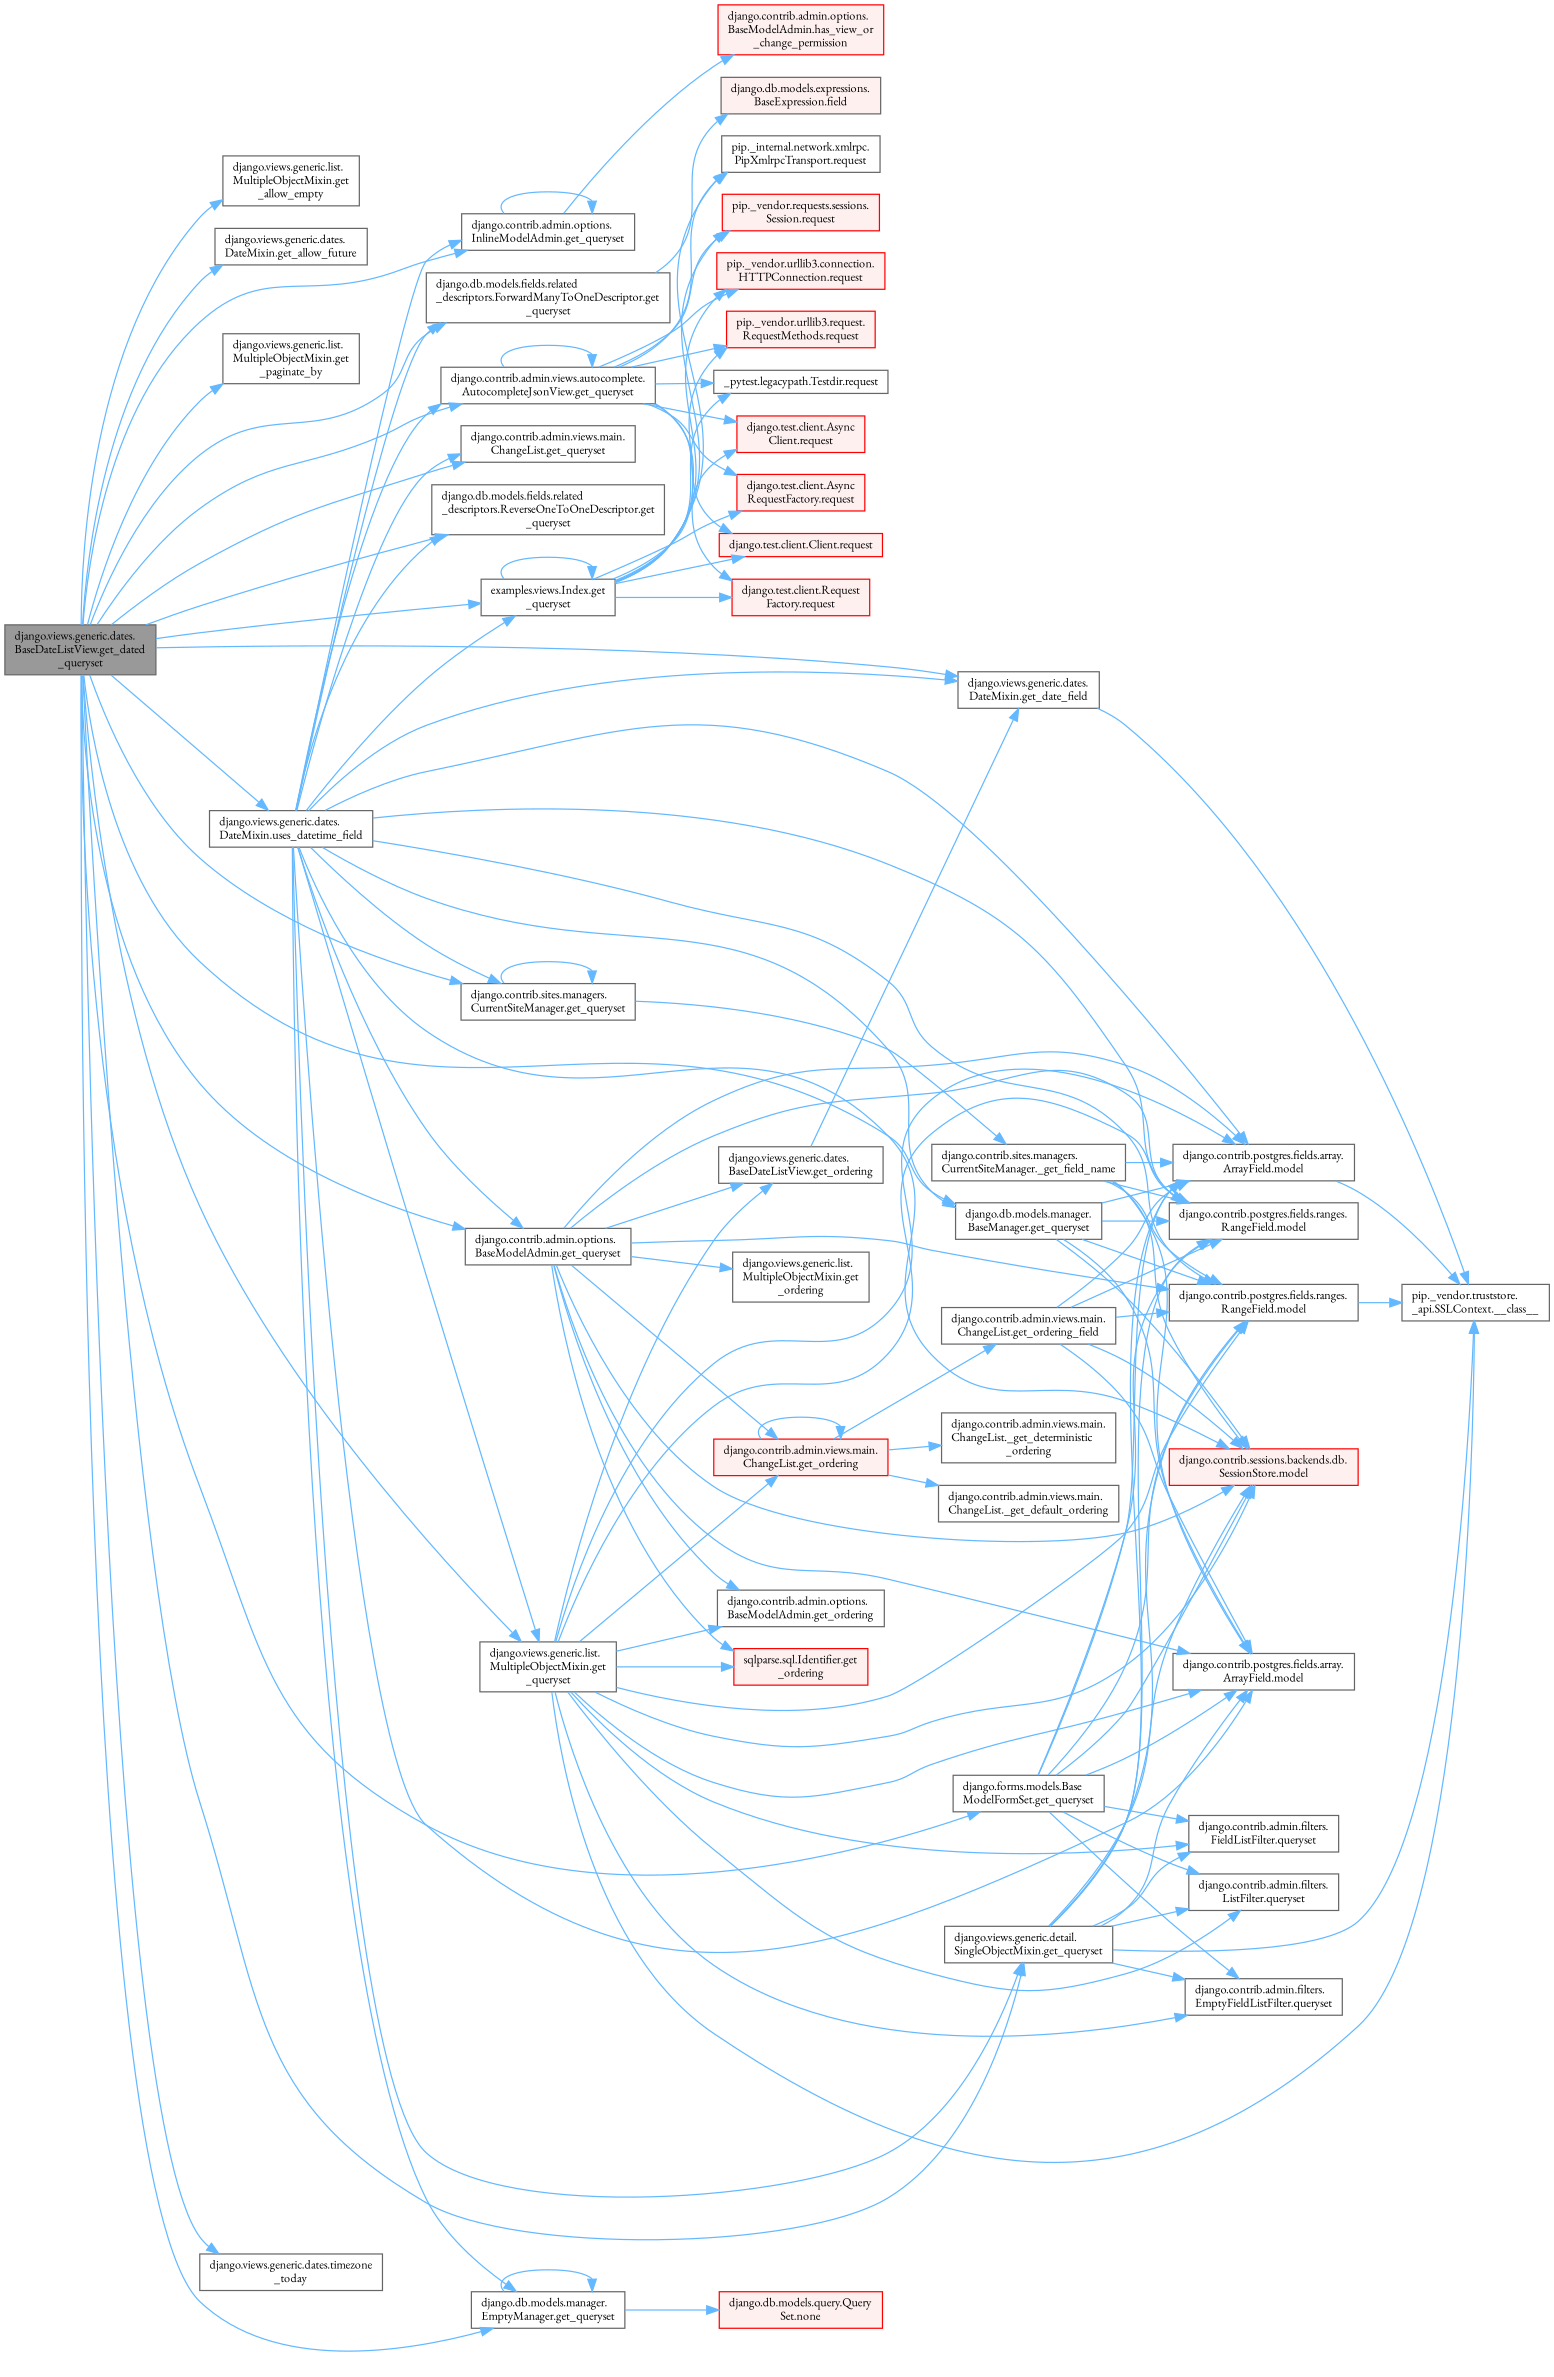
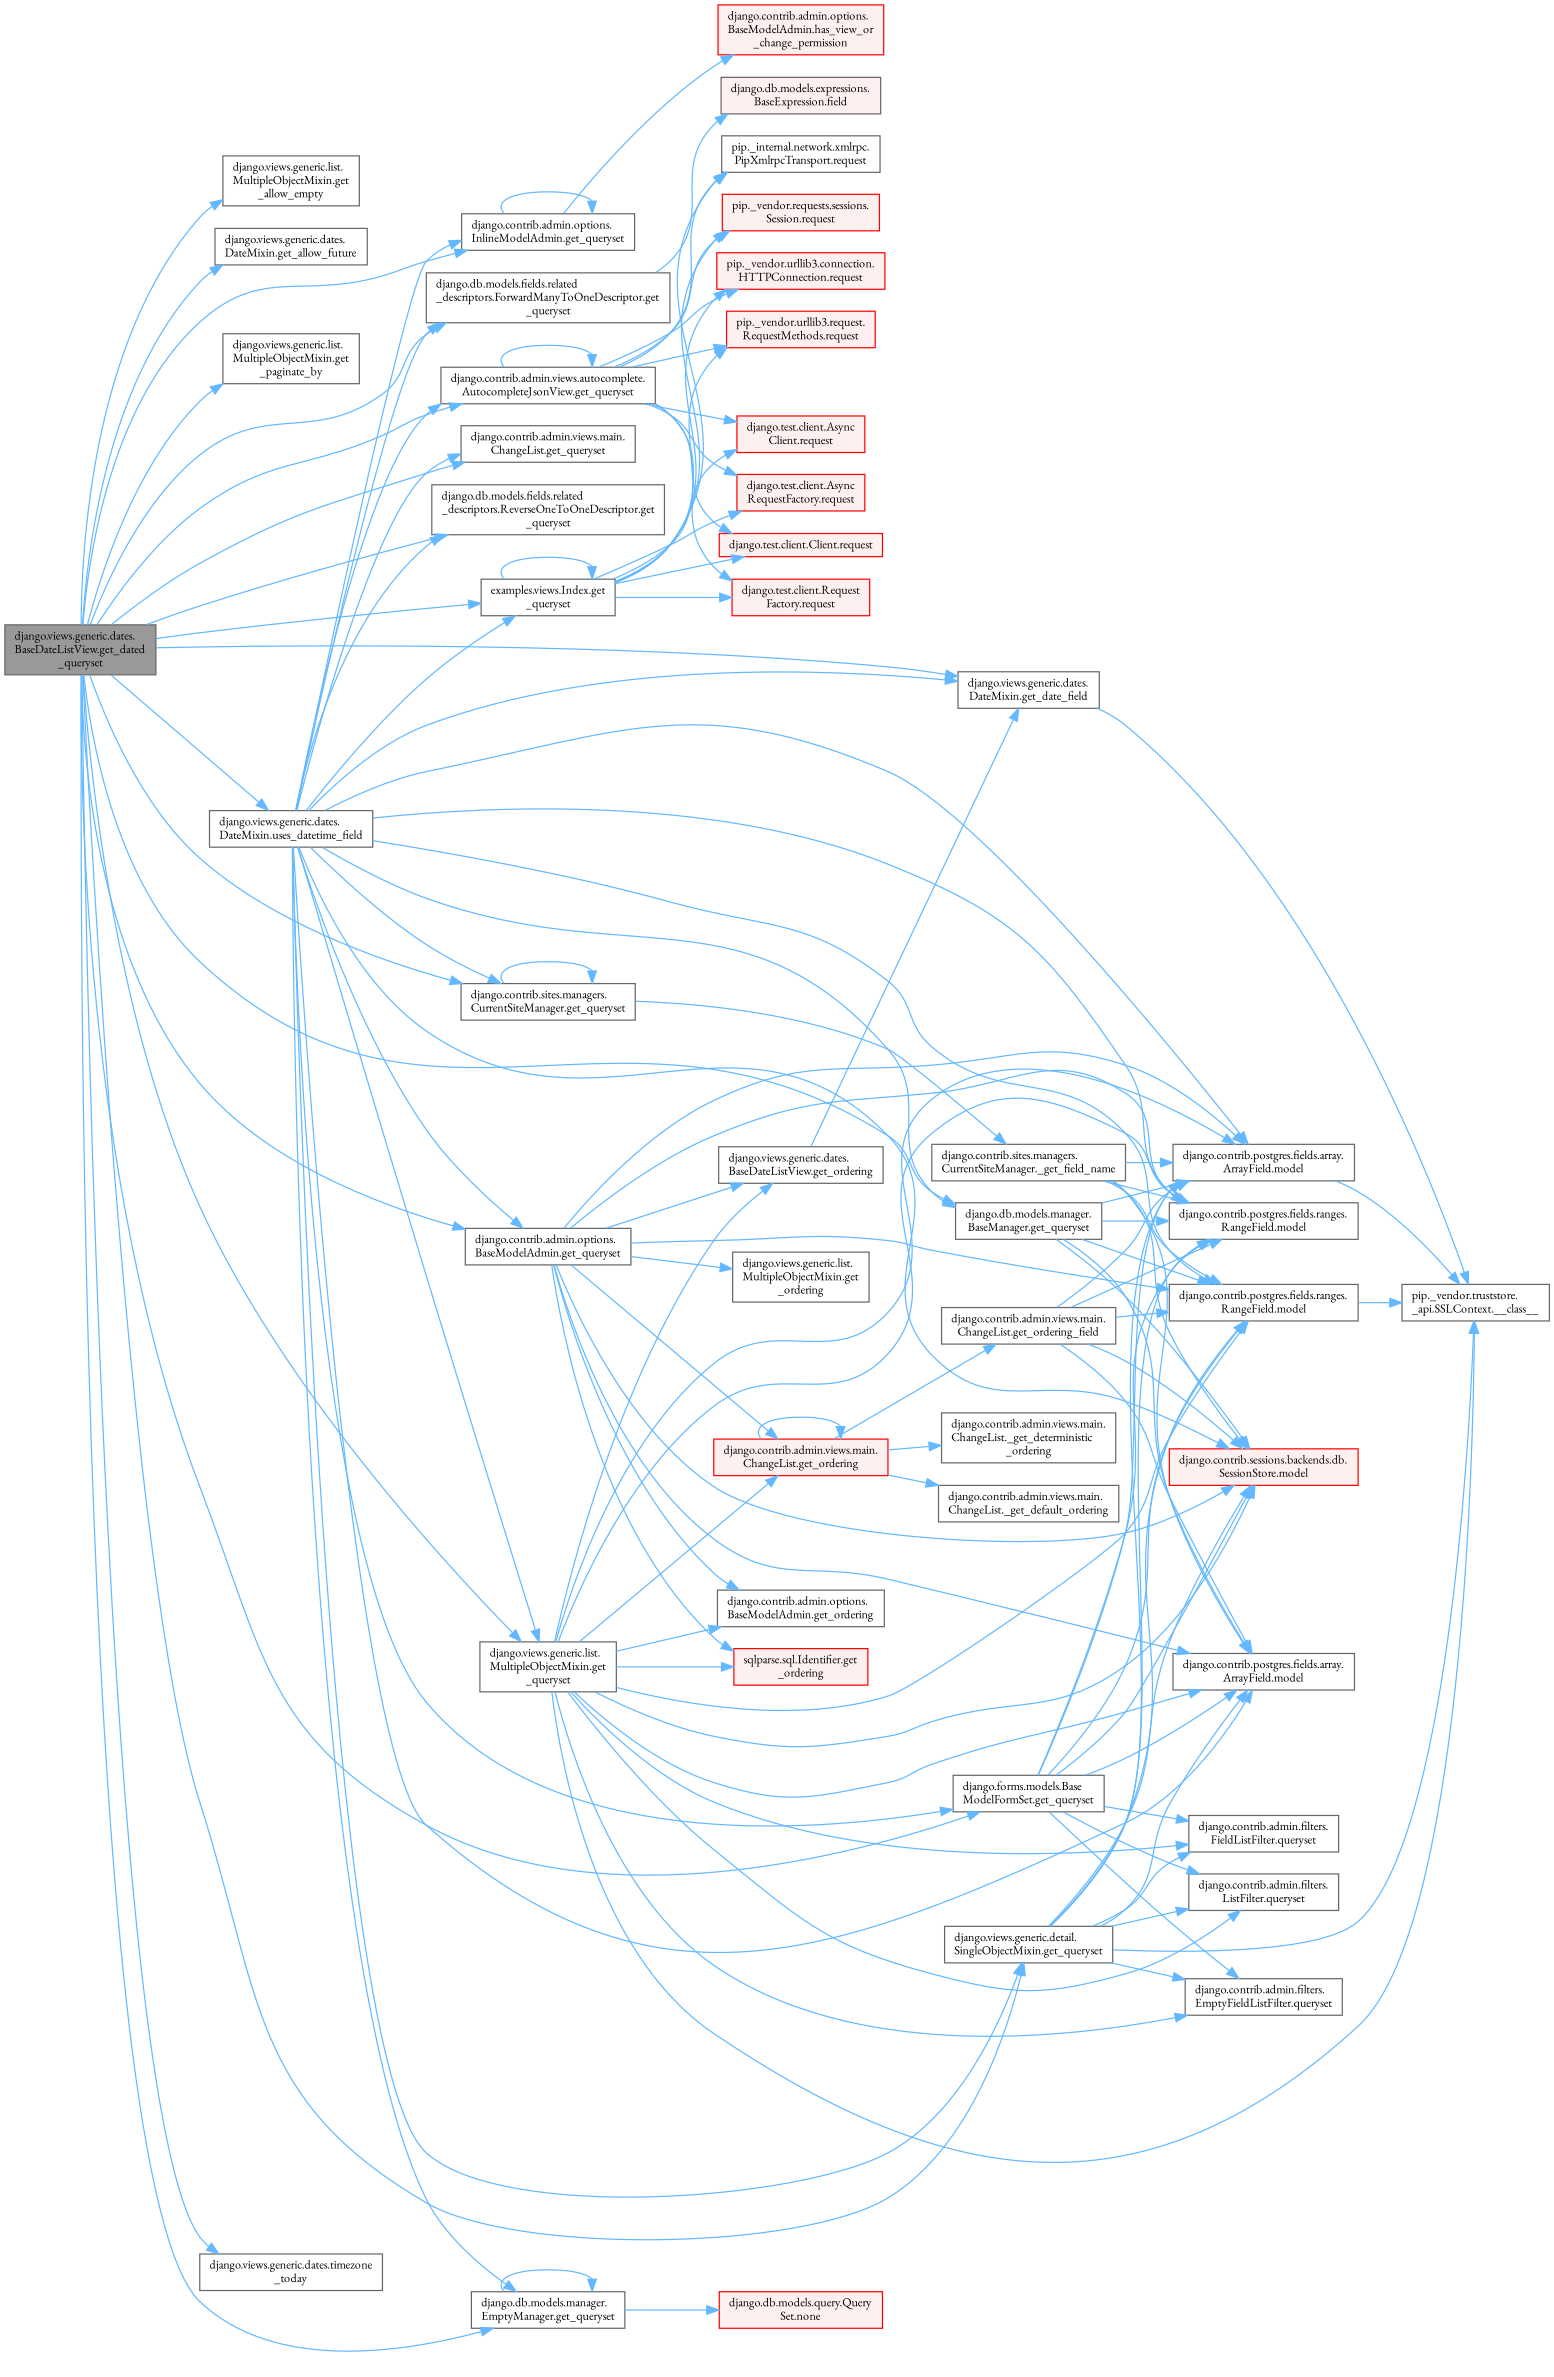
(801, 382) -> none
none -> (365, 1553)
